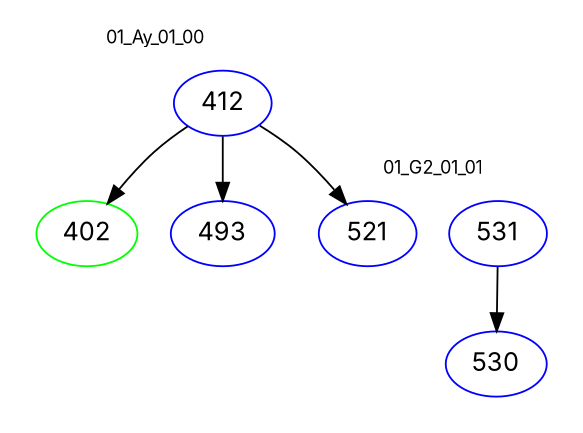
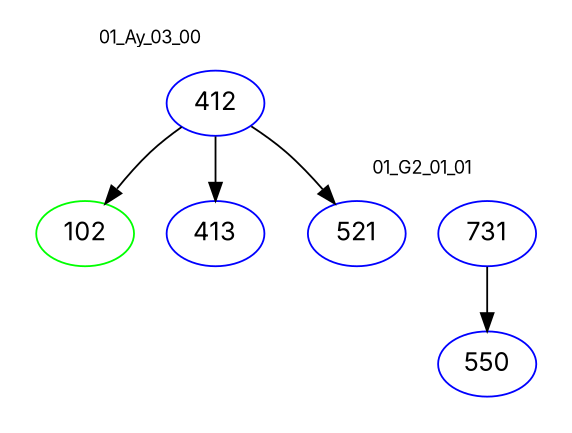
(156, 39) -> (150, 39)
(87, 234) -> (85, 234)
(223, 234) -> (216, 234)
(498, 234) -> (487, 234)
(496, 364) -> (487, 364)
